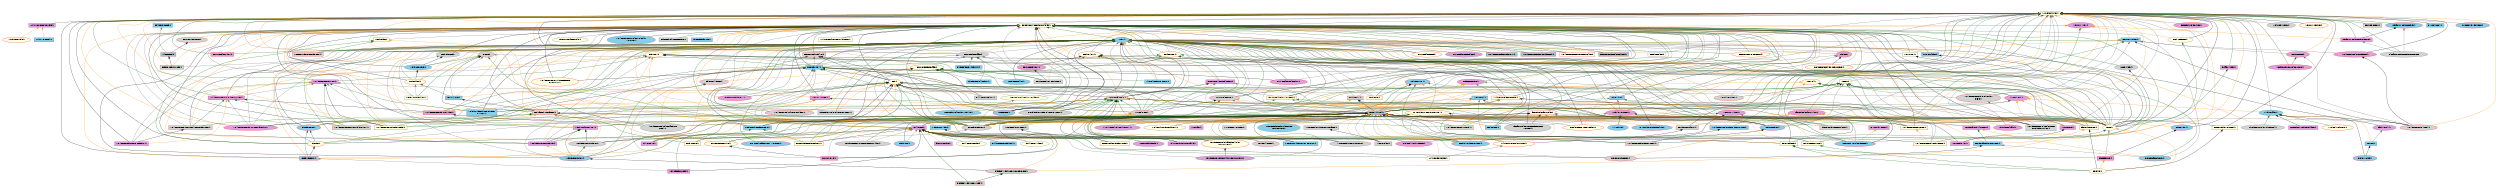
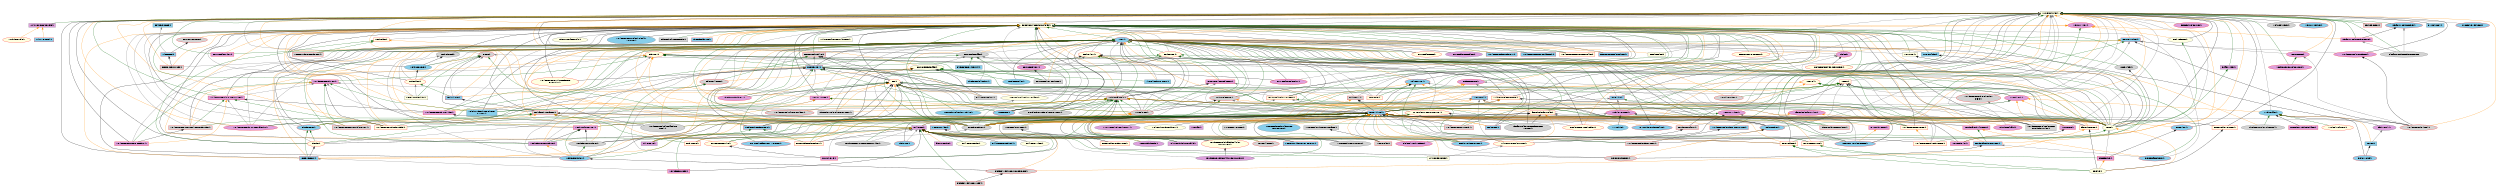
(2314, 25) -> (2314, 25)
(1585, 28) -> (1585, 28)
(1432, 46) -> none
(806, 121) -> (787, 88)
